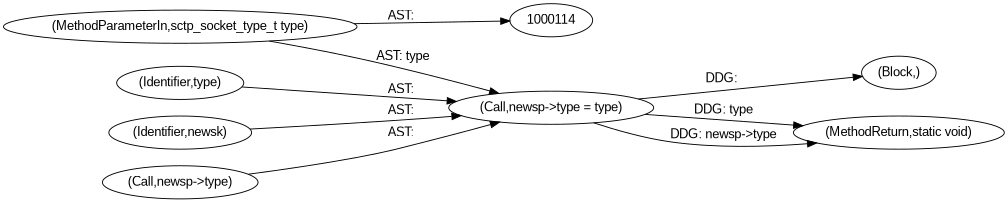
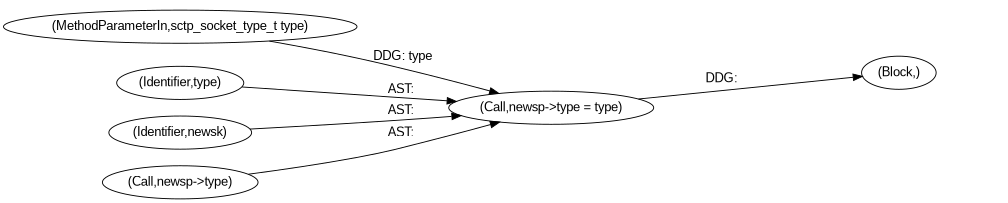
(551, 20) -> none
(403, 57) -> (403, 57)
(899, 133) -> none
